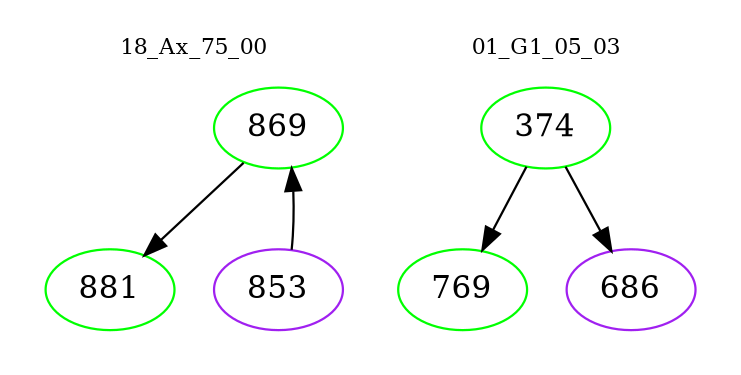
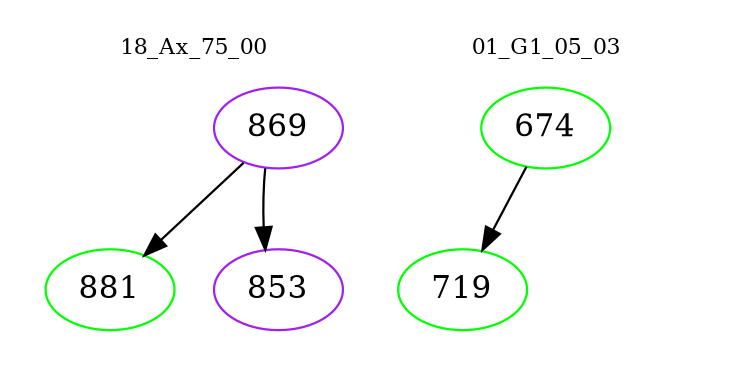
(278, 128) -> (278, 128)
(546, 128) -> (546, 128)
(293, 221) -> (263, 198)
(463, 290) -> (463, 290)
(631, 290) -> none
